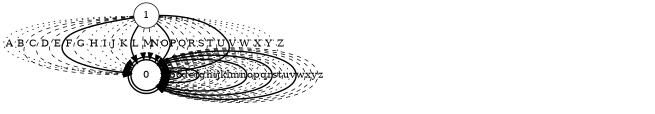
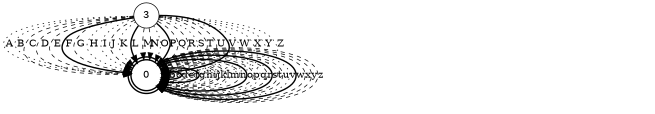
(146, 15) -> (146, 15)
